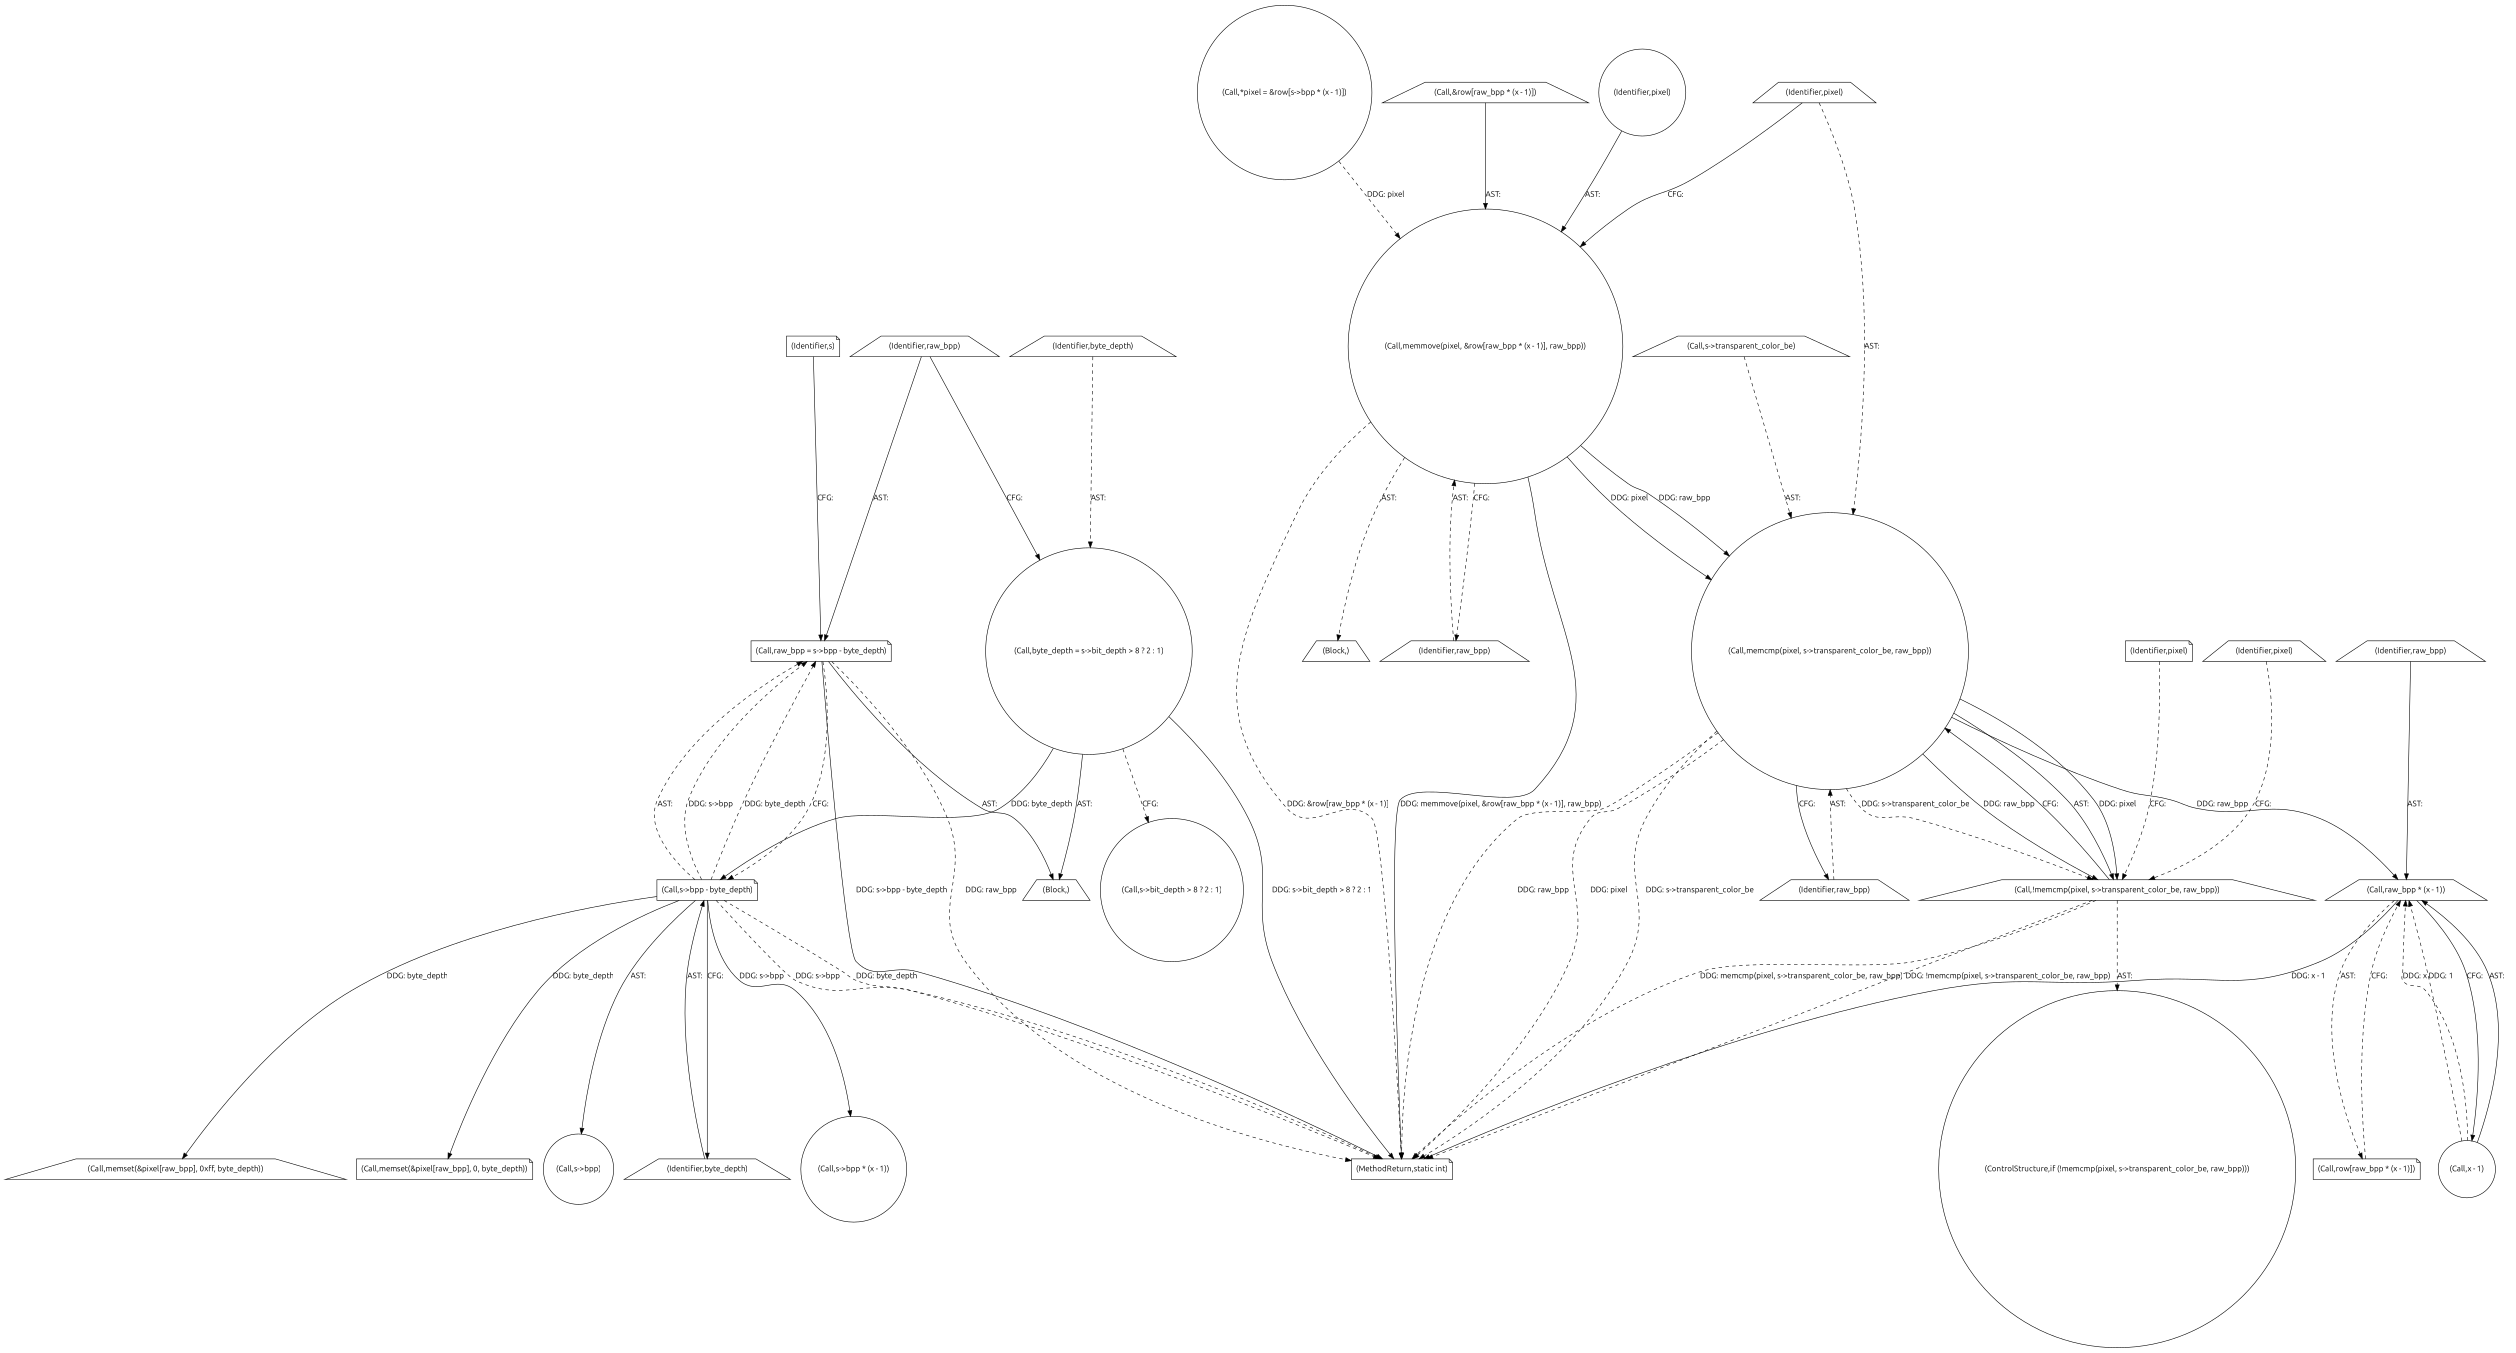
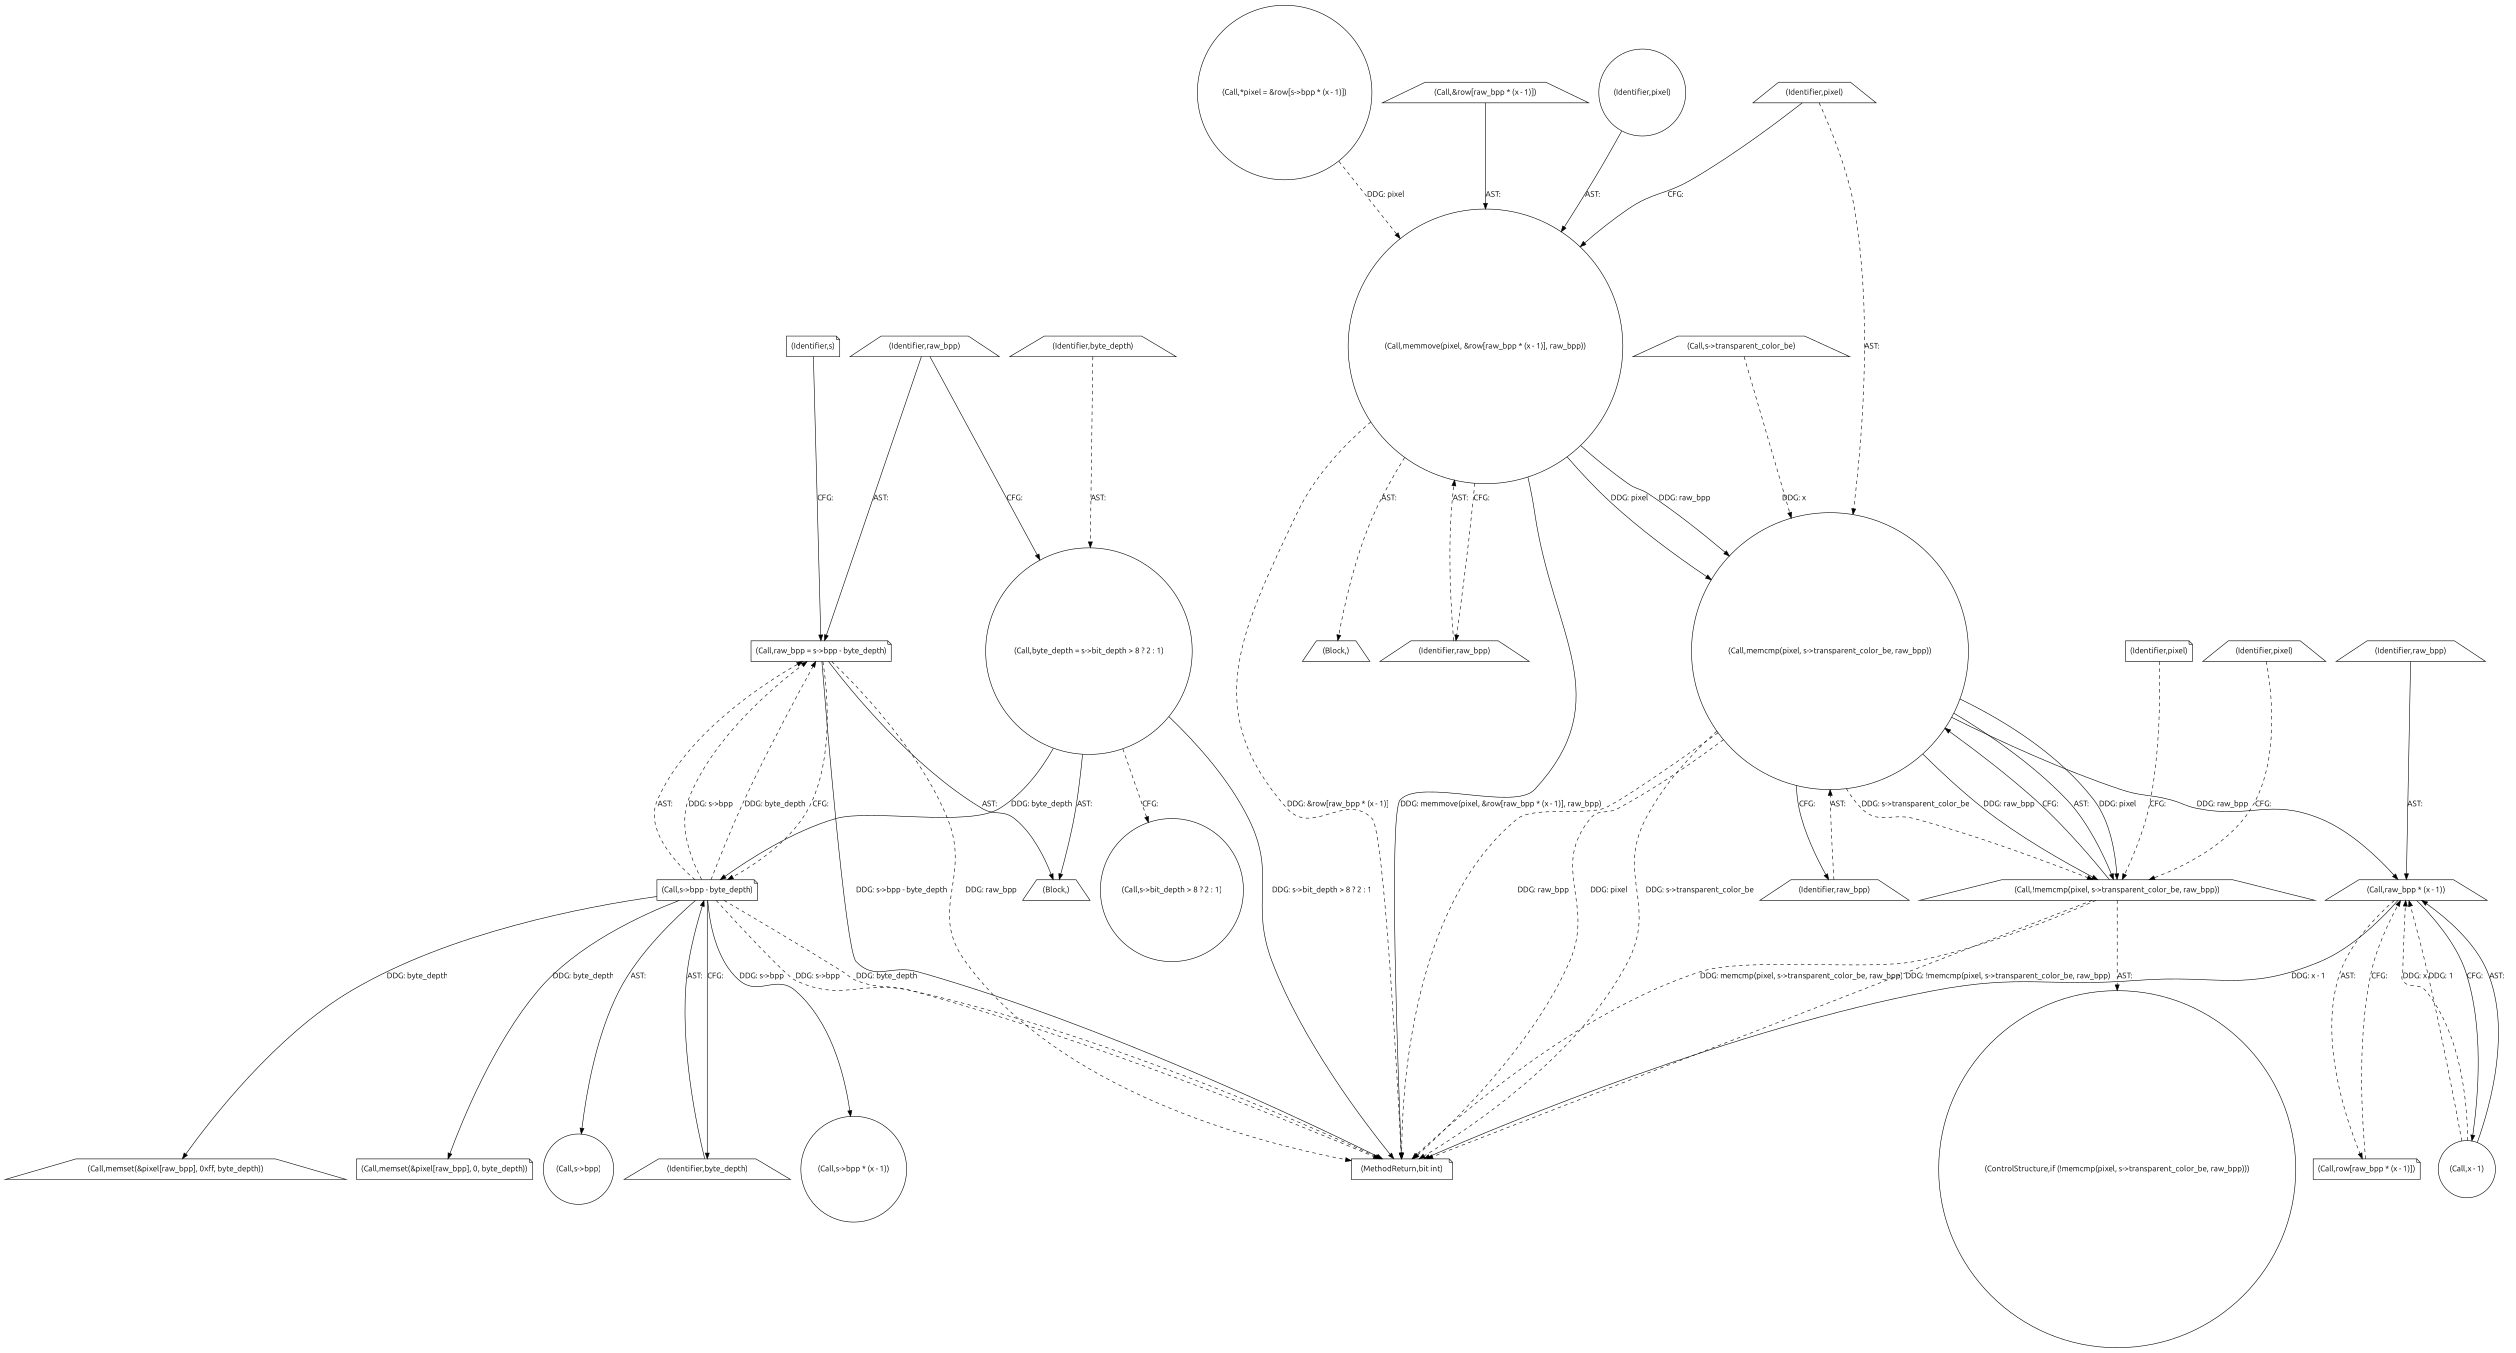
(1794, 498) -> (1794, 498)
(1402, 1169) -> (1402, 1169)
